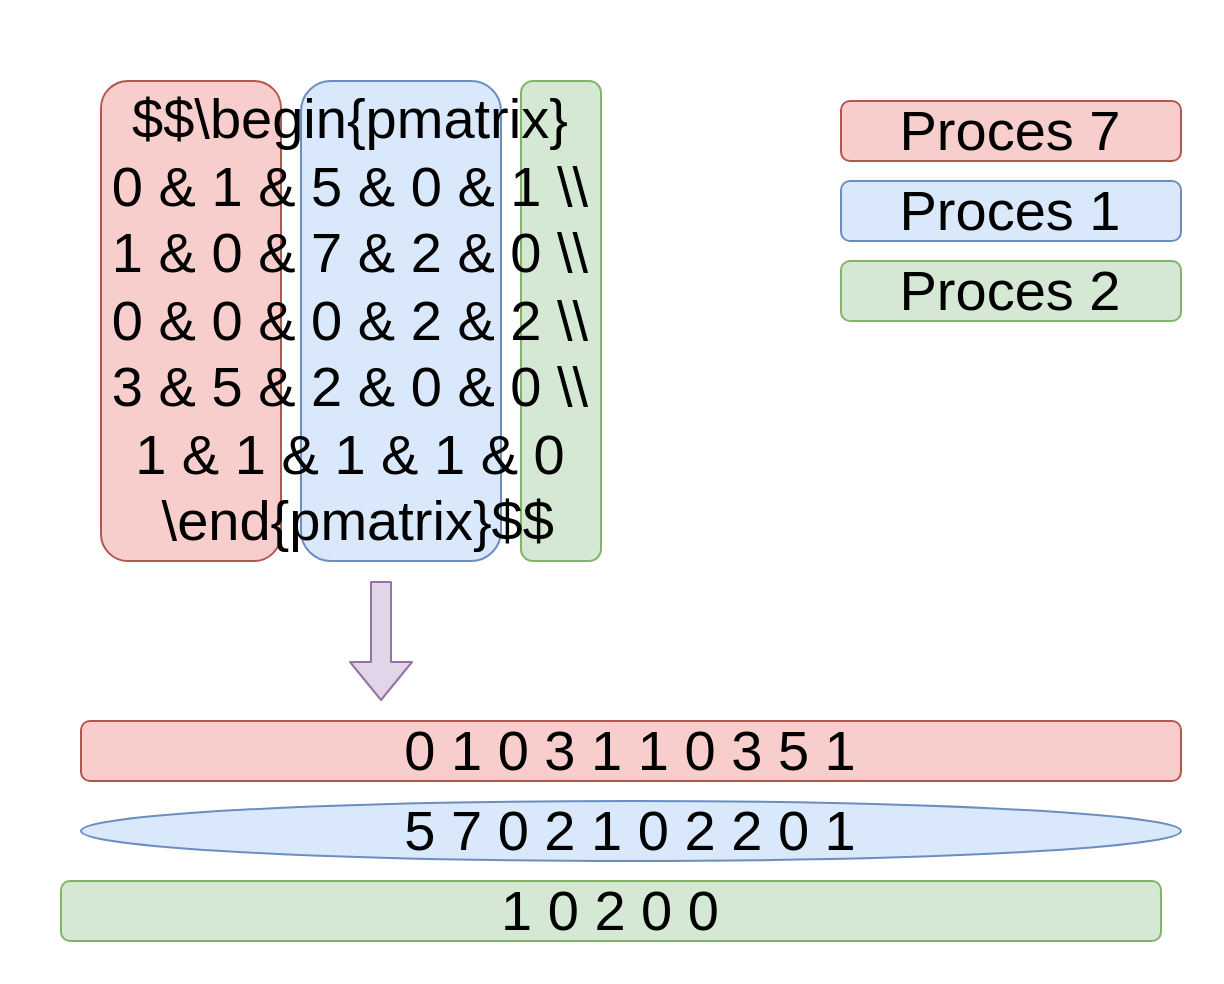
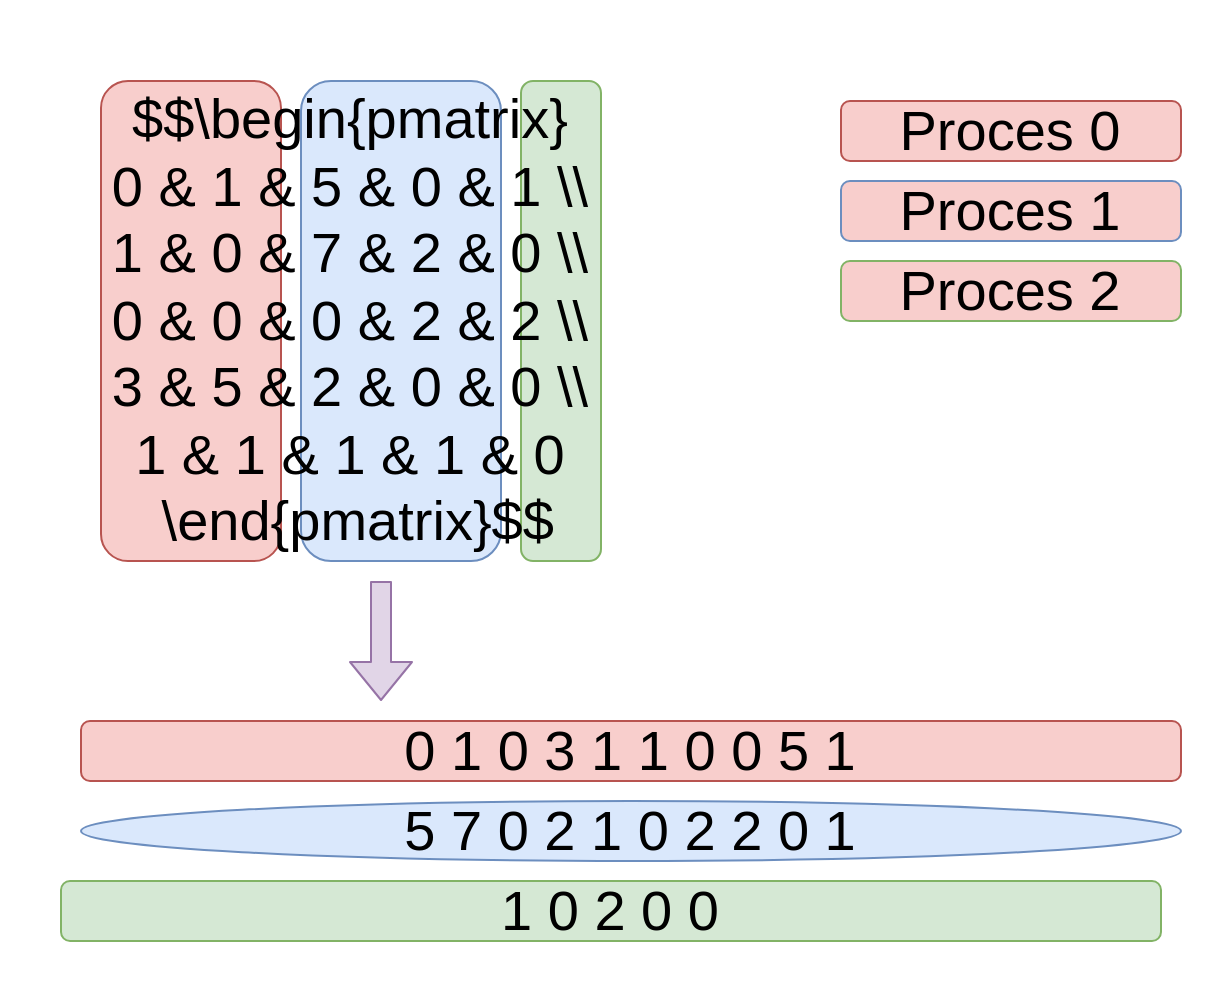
(1011, 131) -> (1011, 131)
(1011, 211) -> (1011, 211)
(1011, 291) -> (1011, 291)
(631, 751) -> (631, 751)
